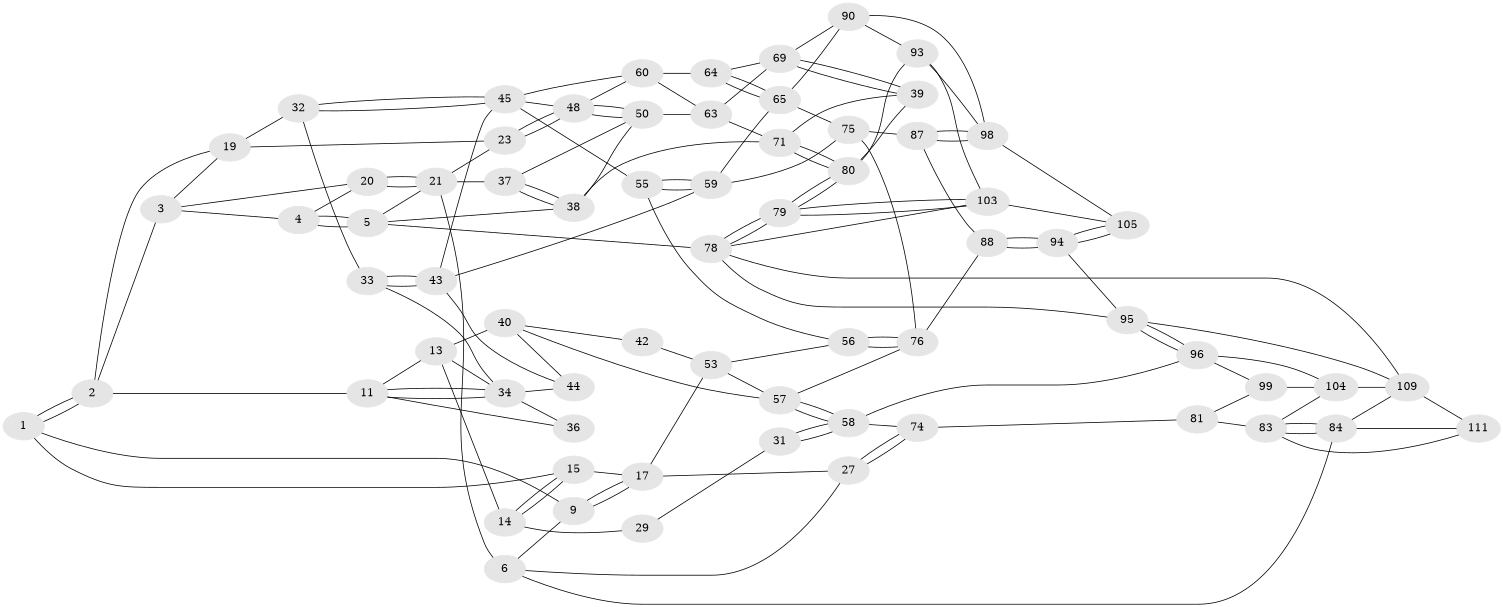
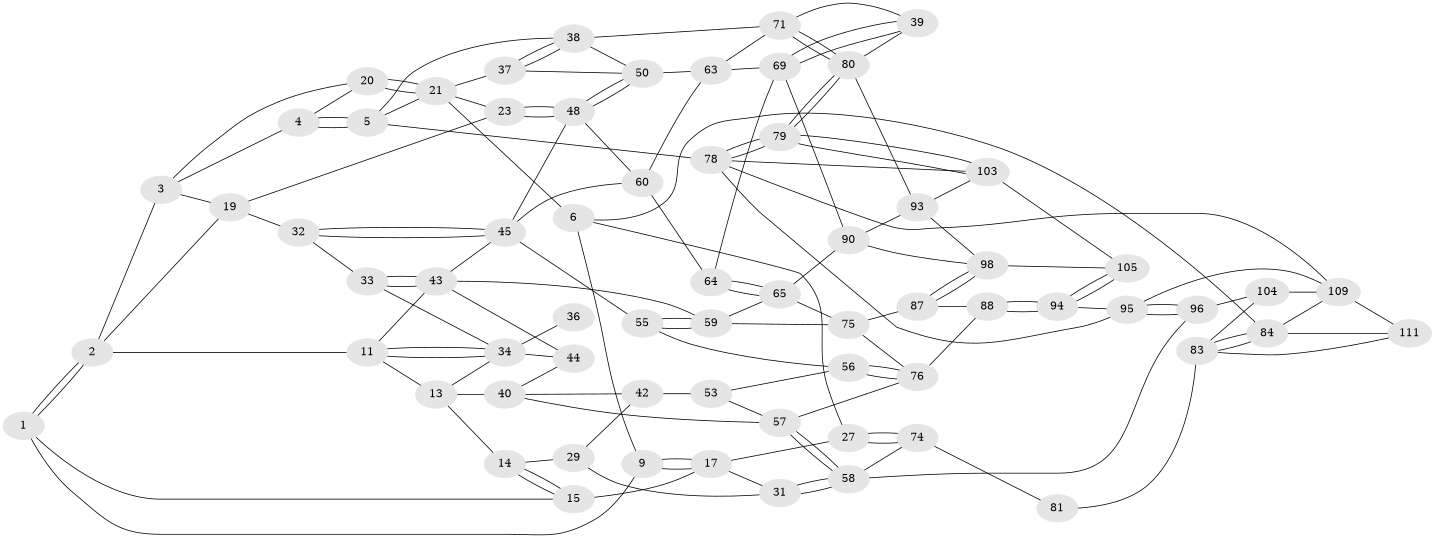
(1266, 387) -> none
(470, 412) -> (402, 317)
(677, 421) -> (746, 479)
none -> (608, 426)
